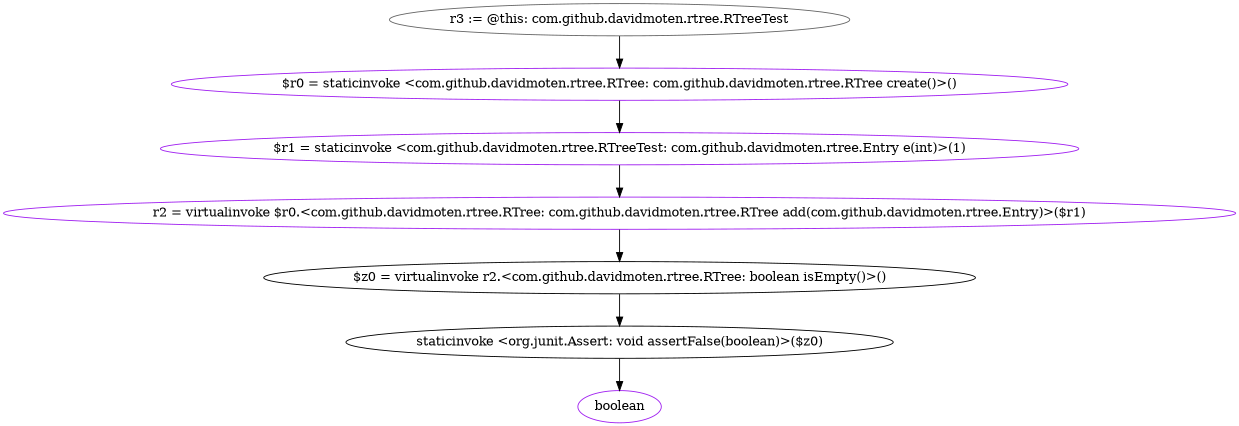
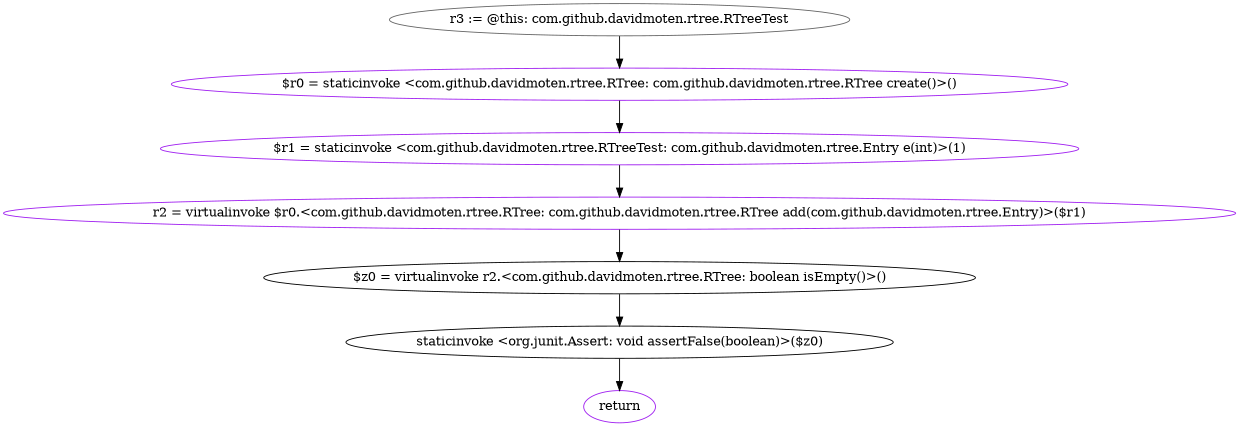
(620, 407) -> (620, 407)
